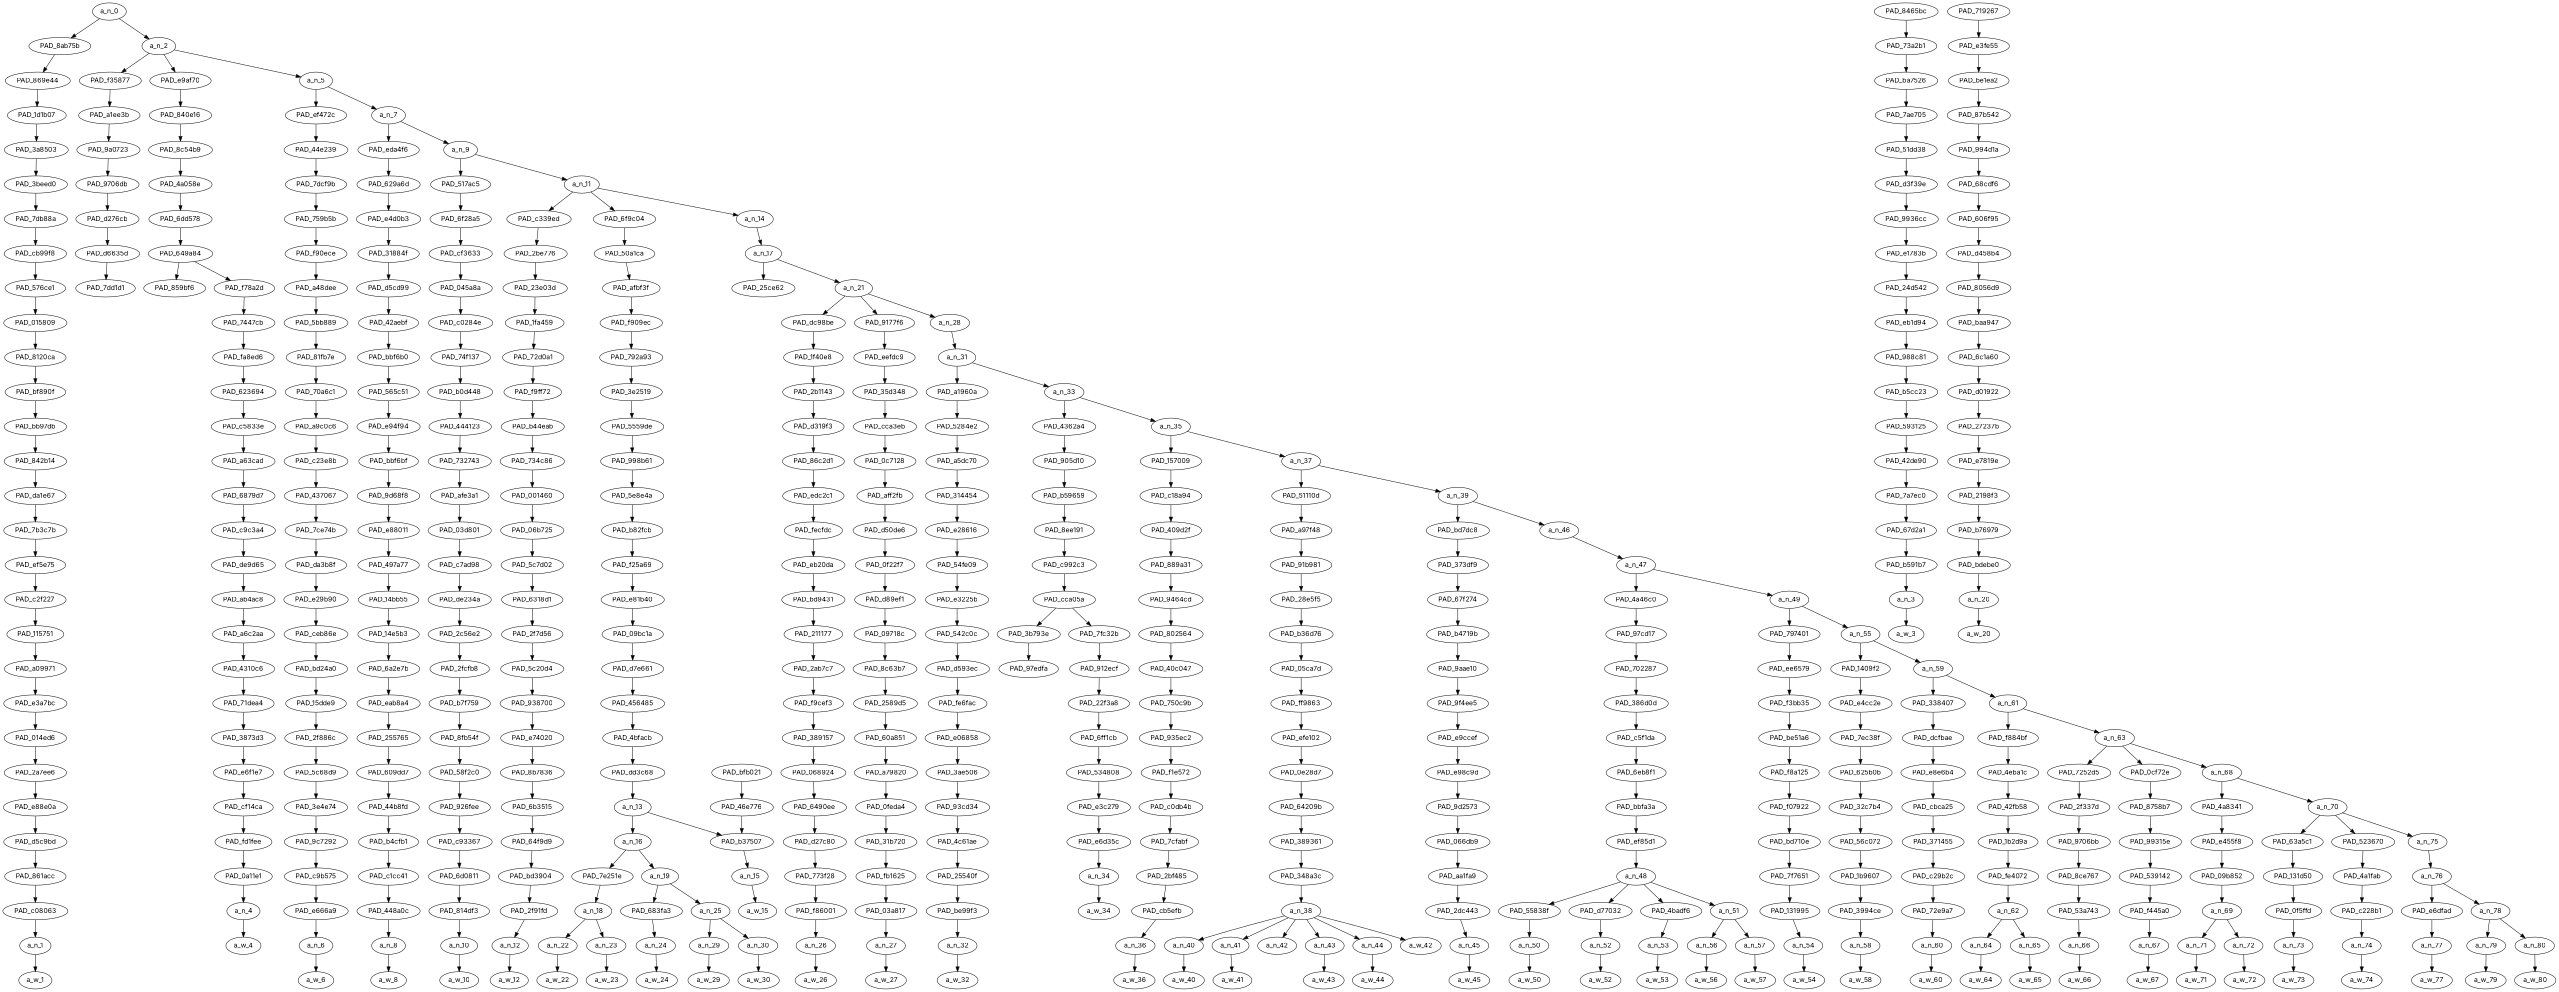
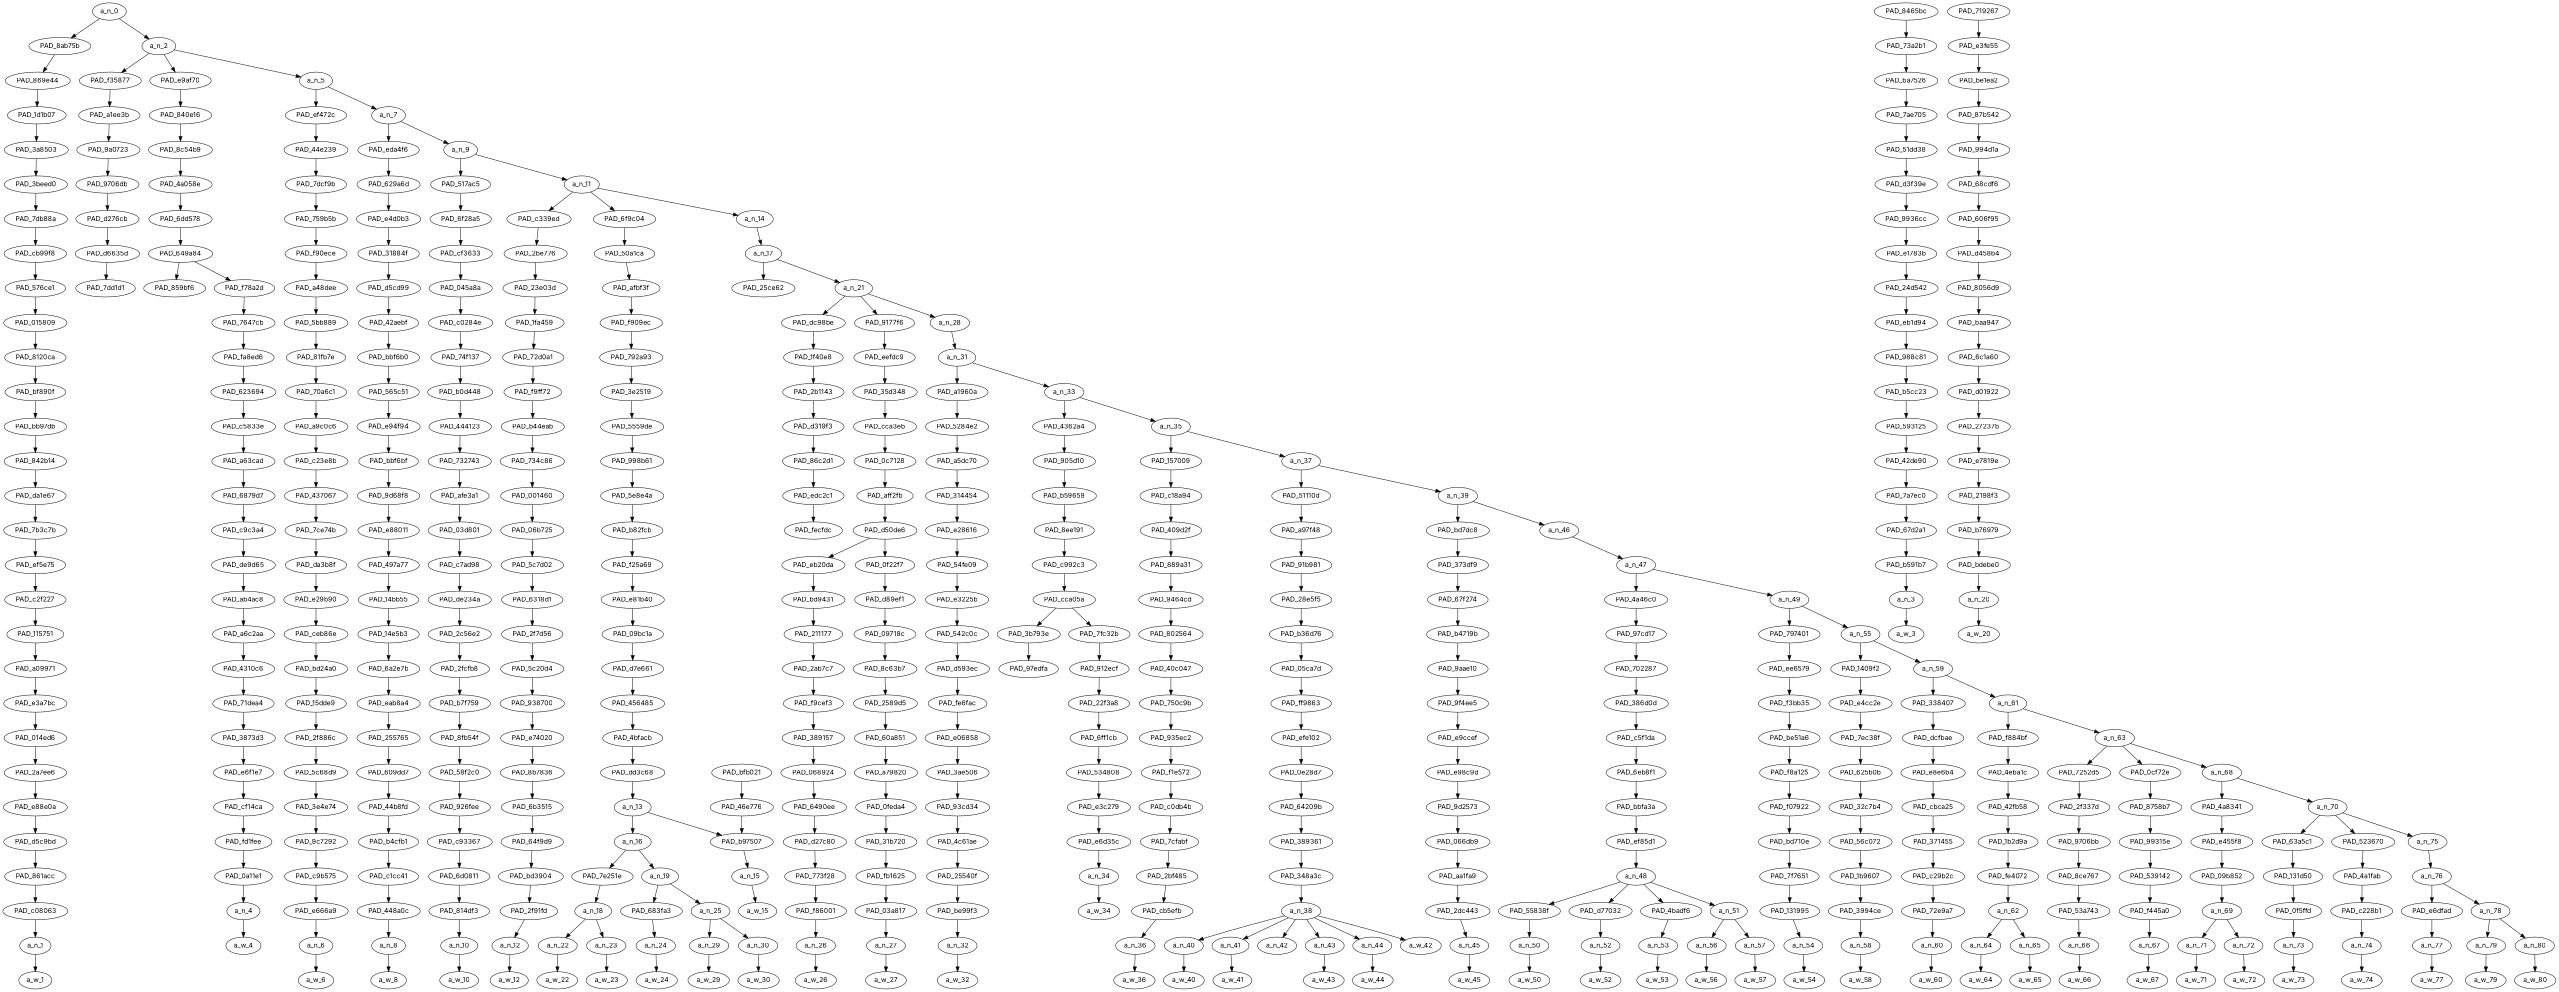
(243, 323) -> (243, 323)
(813, 545) -> (851, 547)
(742, 842) -> (742, 842)
